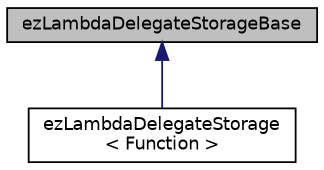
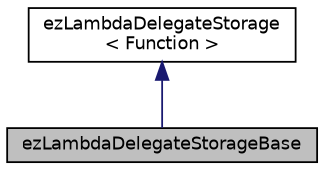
(162, 84) -> (162, 104)
